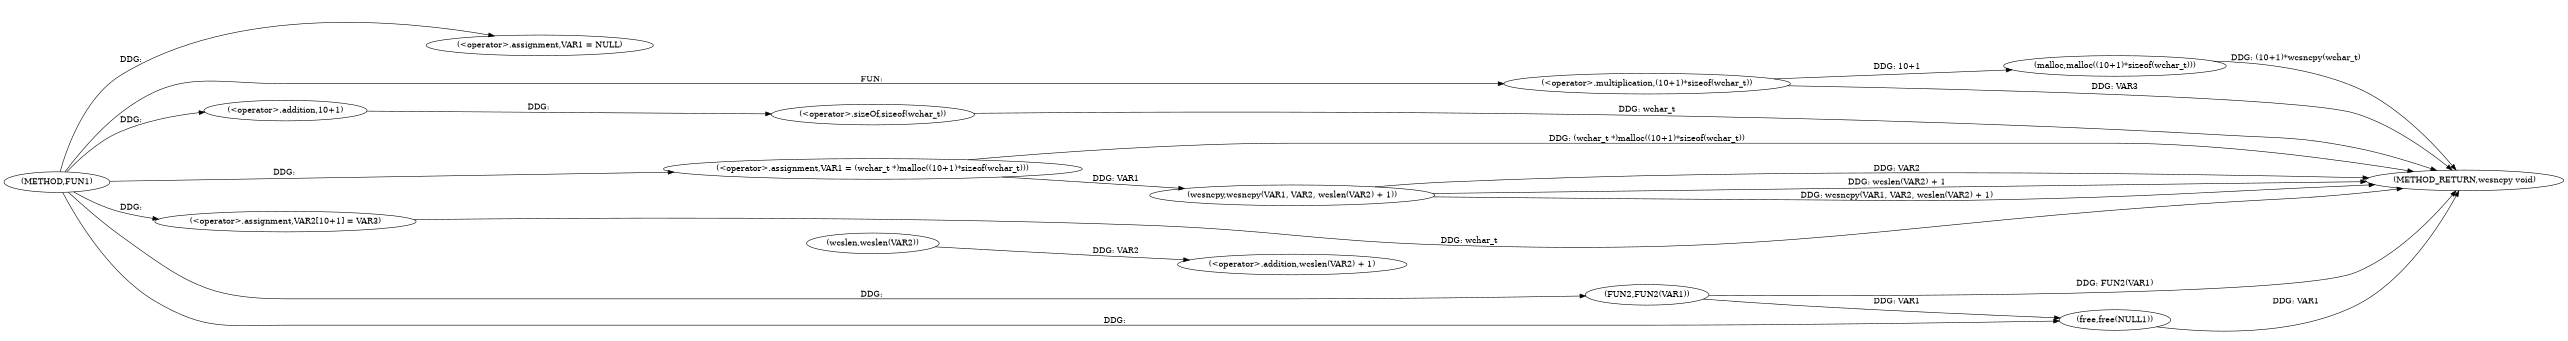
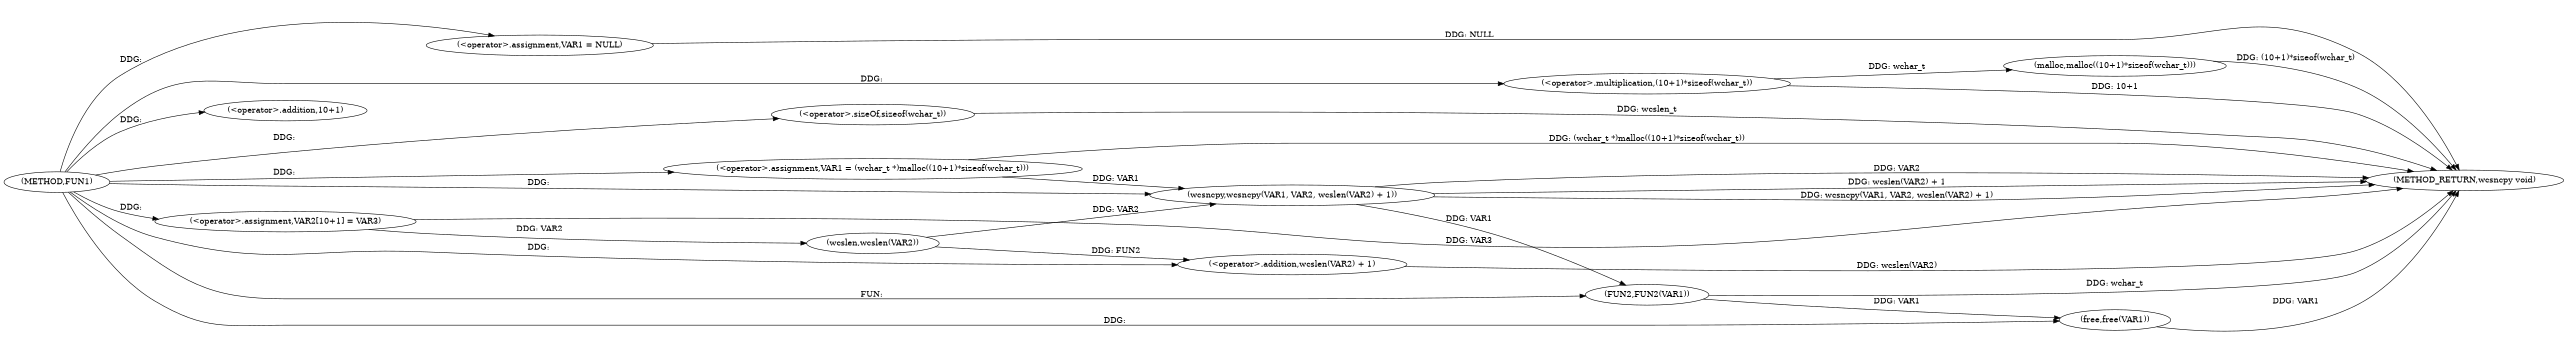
none -> (1583, 40)
(2296, 58) -> (2296, 58)
(1897, 67) -> (1897, 67)
(873, 79) -> (873, 79)
(2115, 87) -> (2115, 87)
(1647, 110) -> (1647, 110)
(566, 112) -> (434, 140)
none -> (627, 189)
none -> (1082, 219)
none -> (1491, 234)
none -> (585, 240)
(1469, 241) -> (1469, 241)
(1116, 251) -> (1116, 251)
none -> (614, 258)
none -> (1935, 271)
(2115, 284) -> (2115, 284)
(873, 295) -> (873, 295)
(2115, 320) -> (2115, 320)
